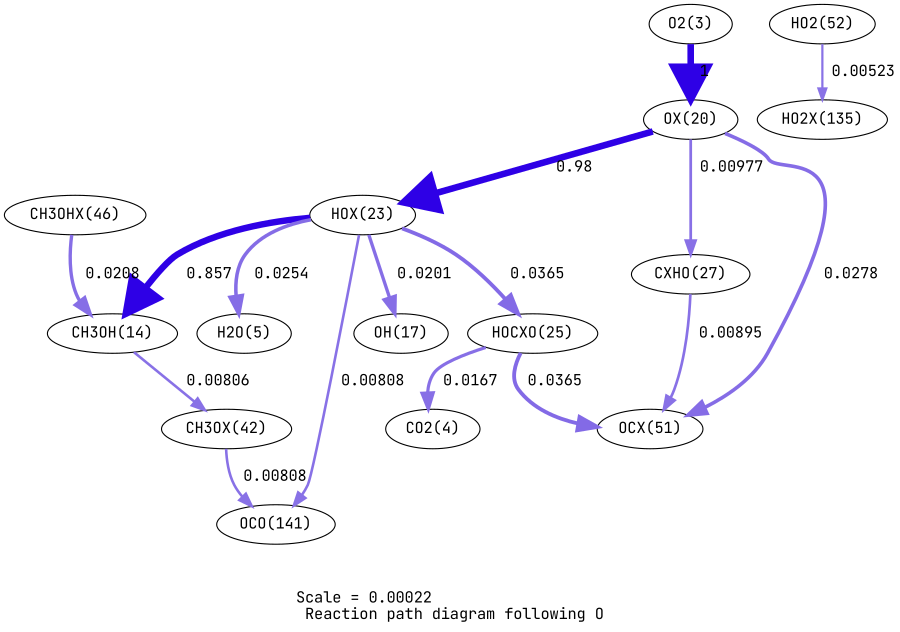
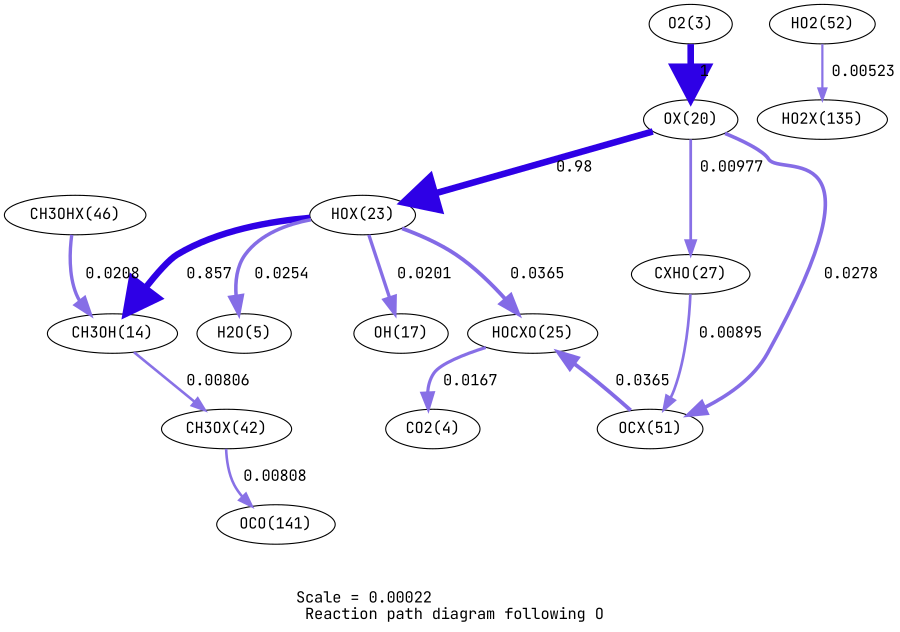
(334, 366) -> none
(529, 401) -> (603, 386)
